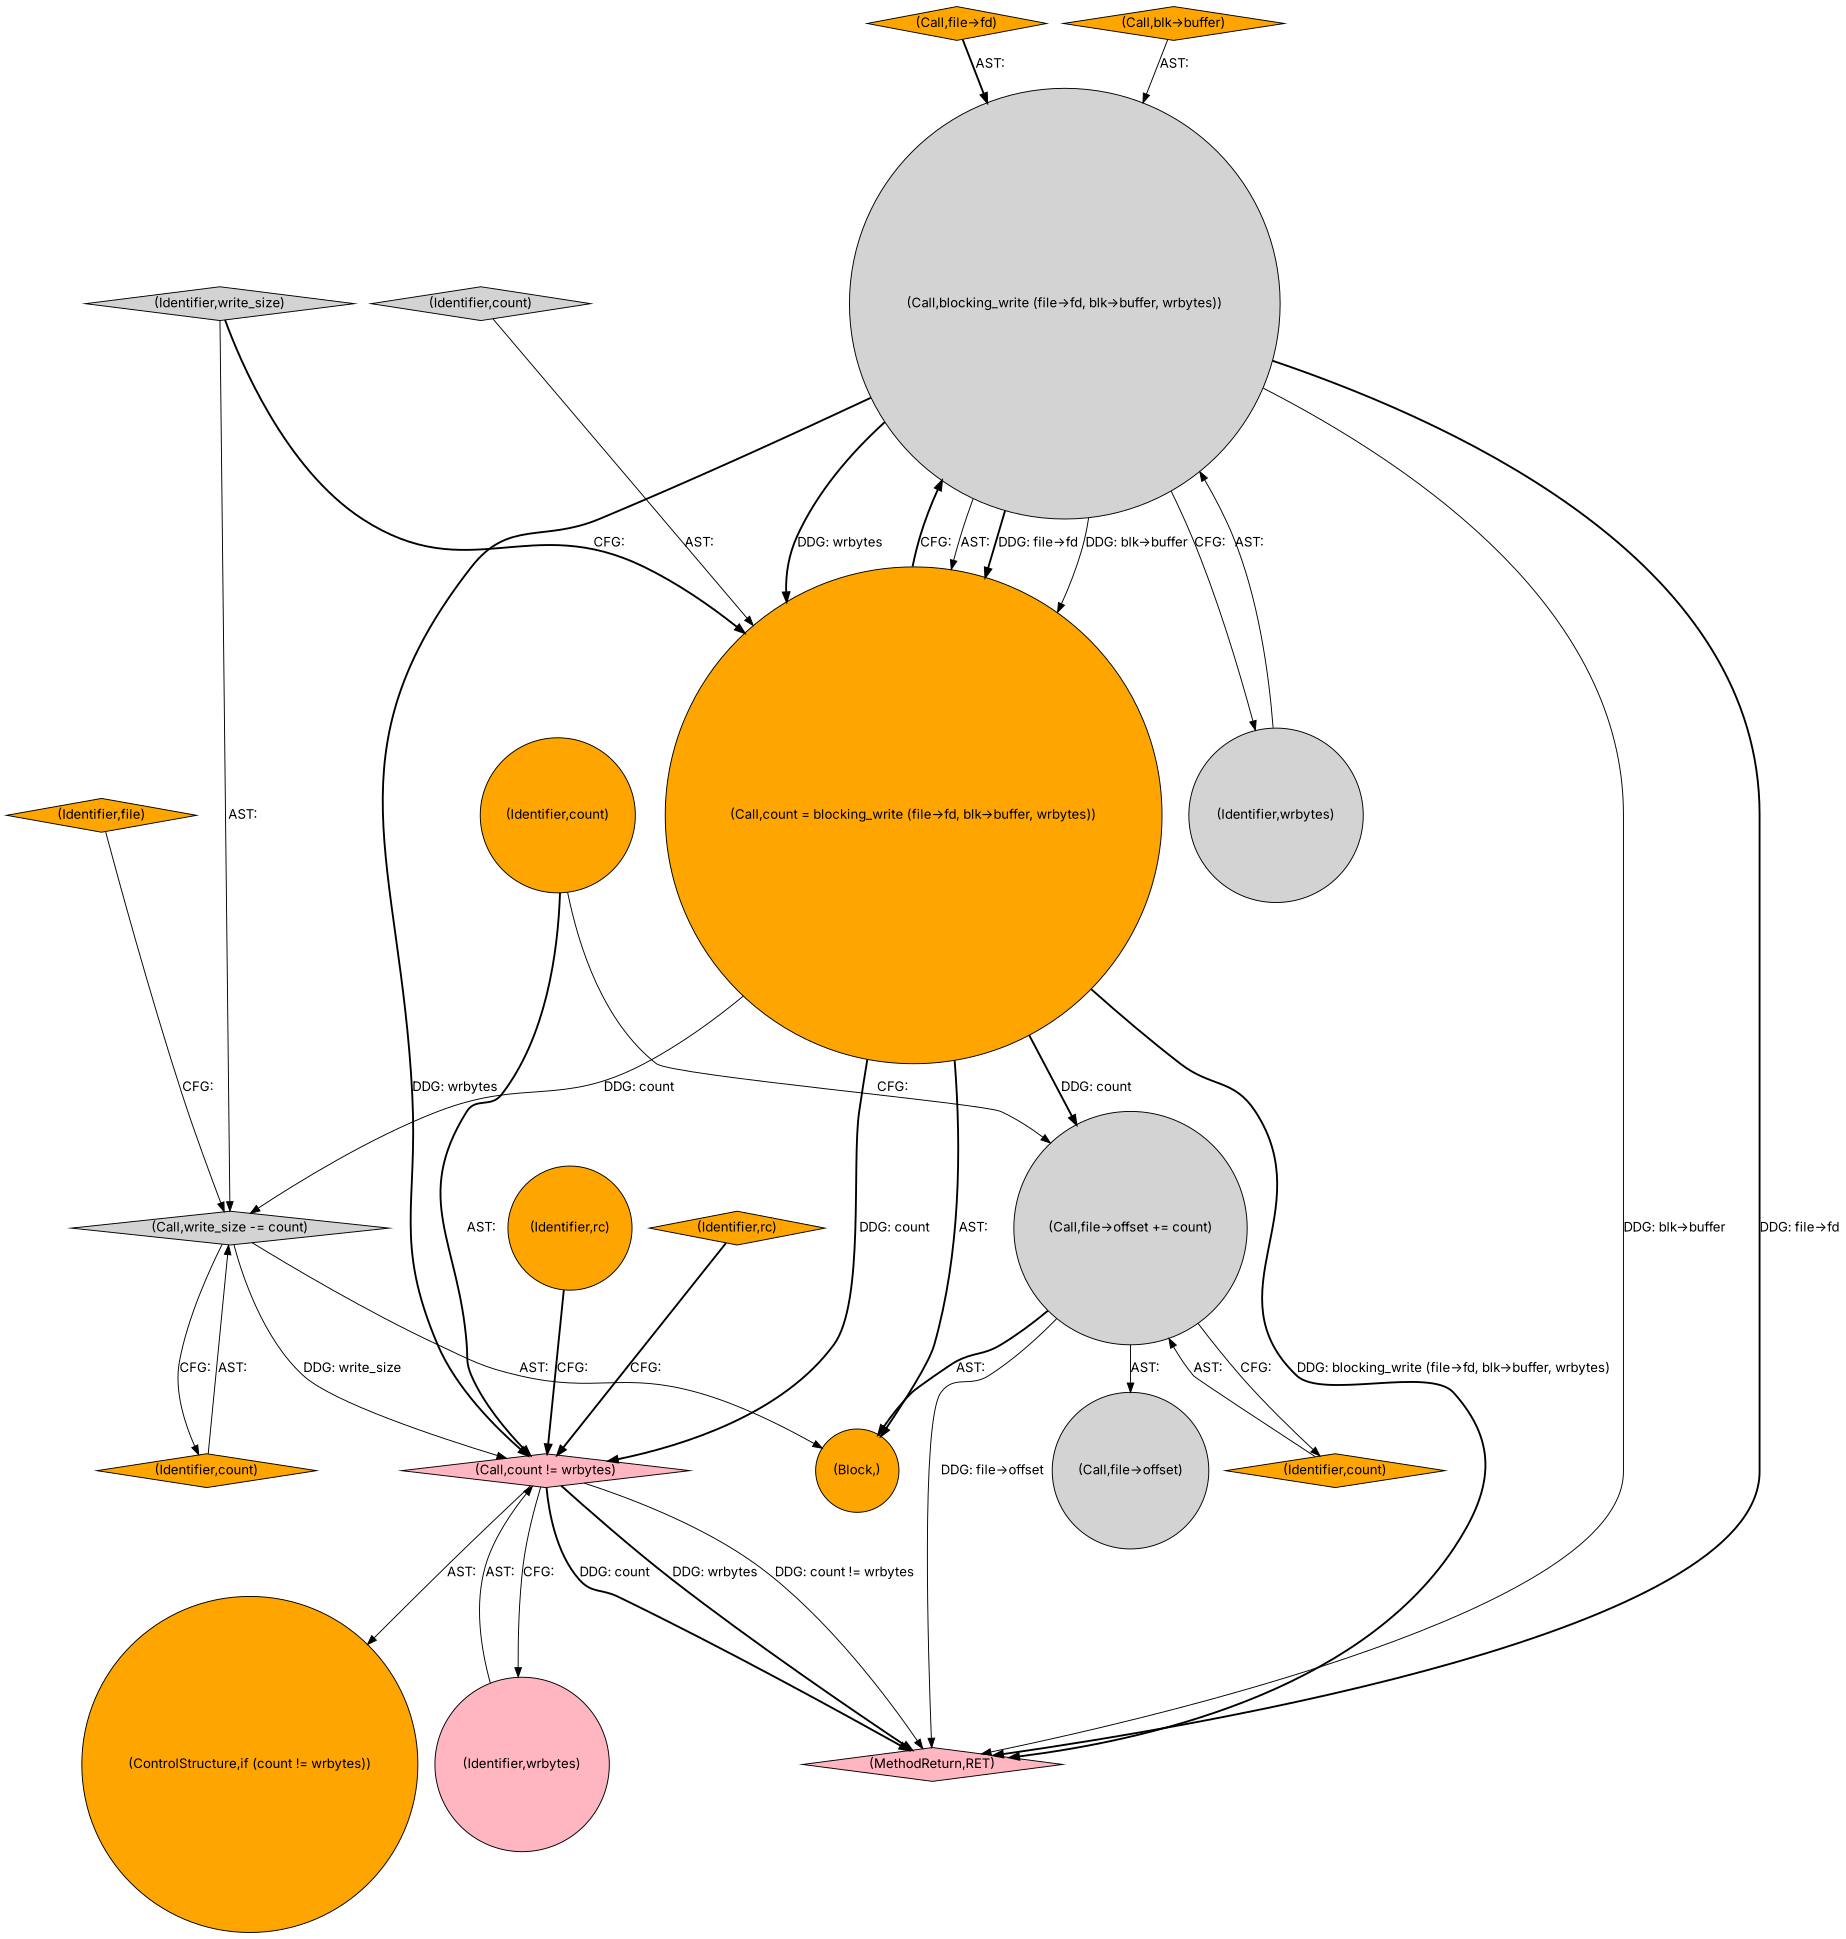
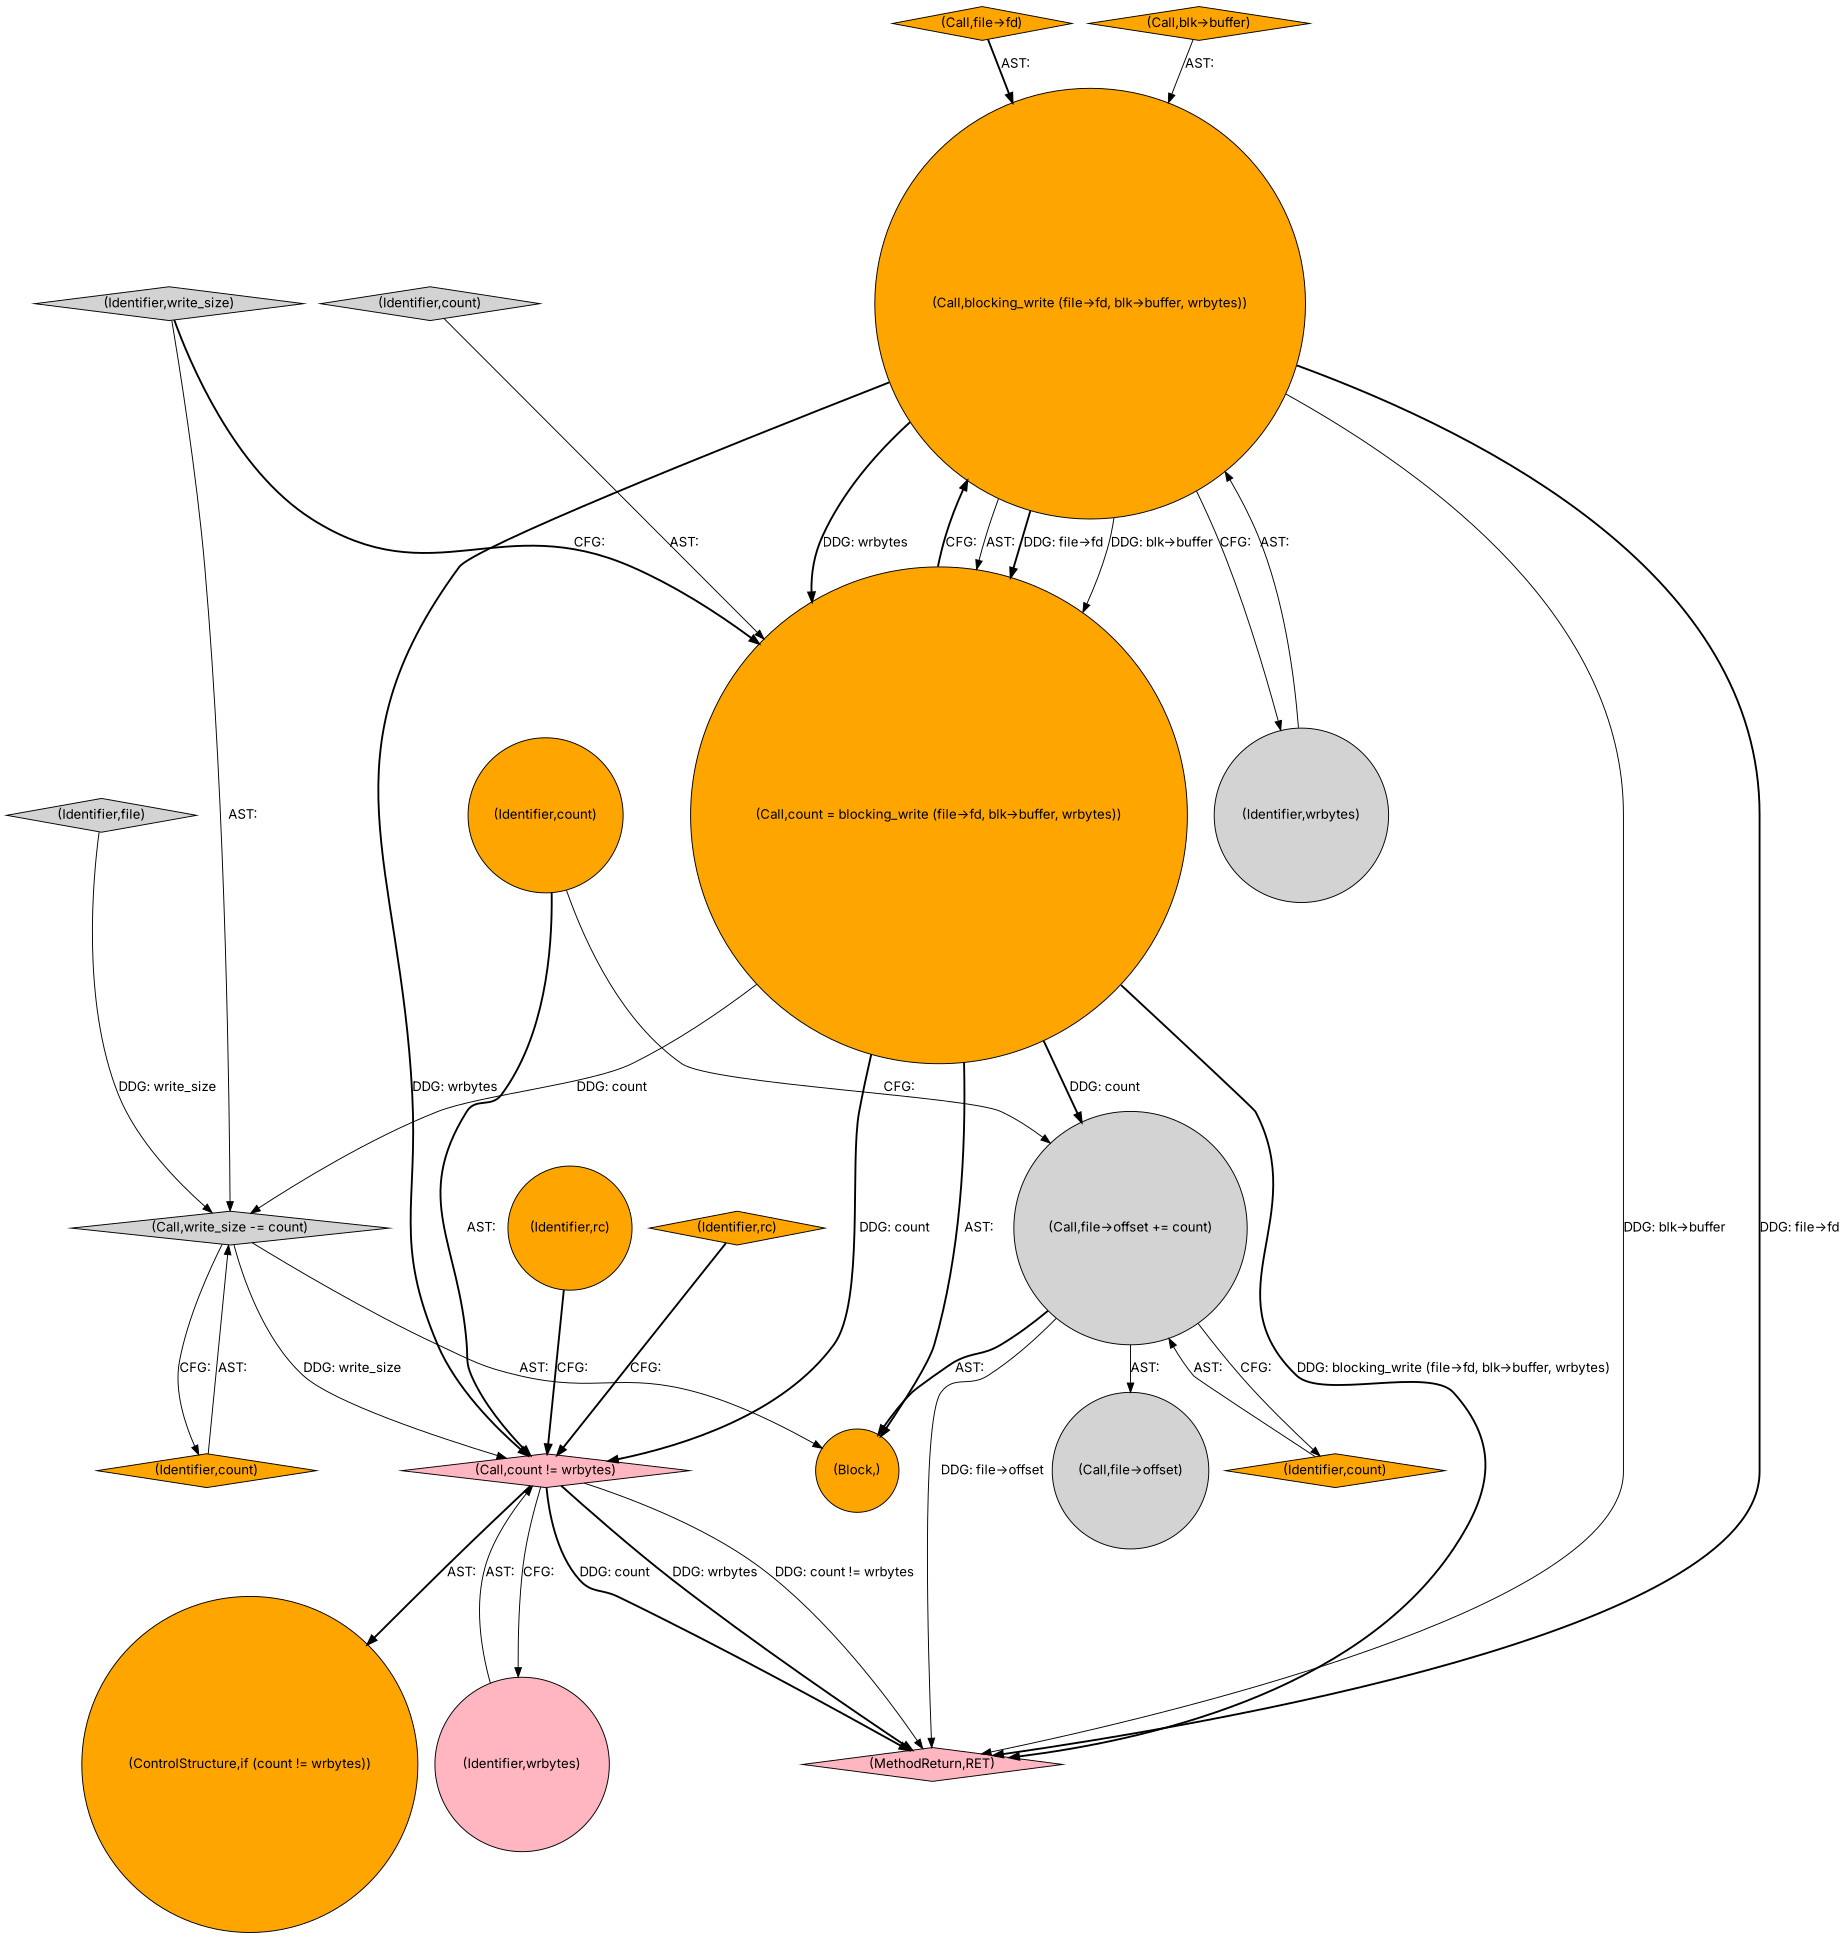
(1065, 304) -> (1090, 304)
(102, 815) -> (102, 815)
(200, 1088) -> (168, 1088)
(452, 1561) -> (452, 1561)
